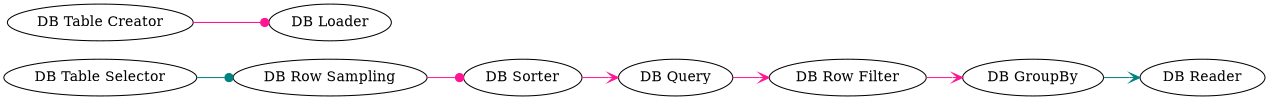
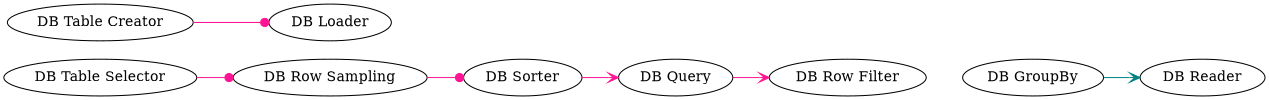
(211, 78) -> (211, 78)
(939, 78) -> none
